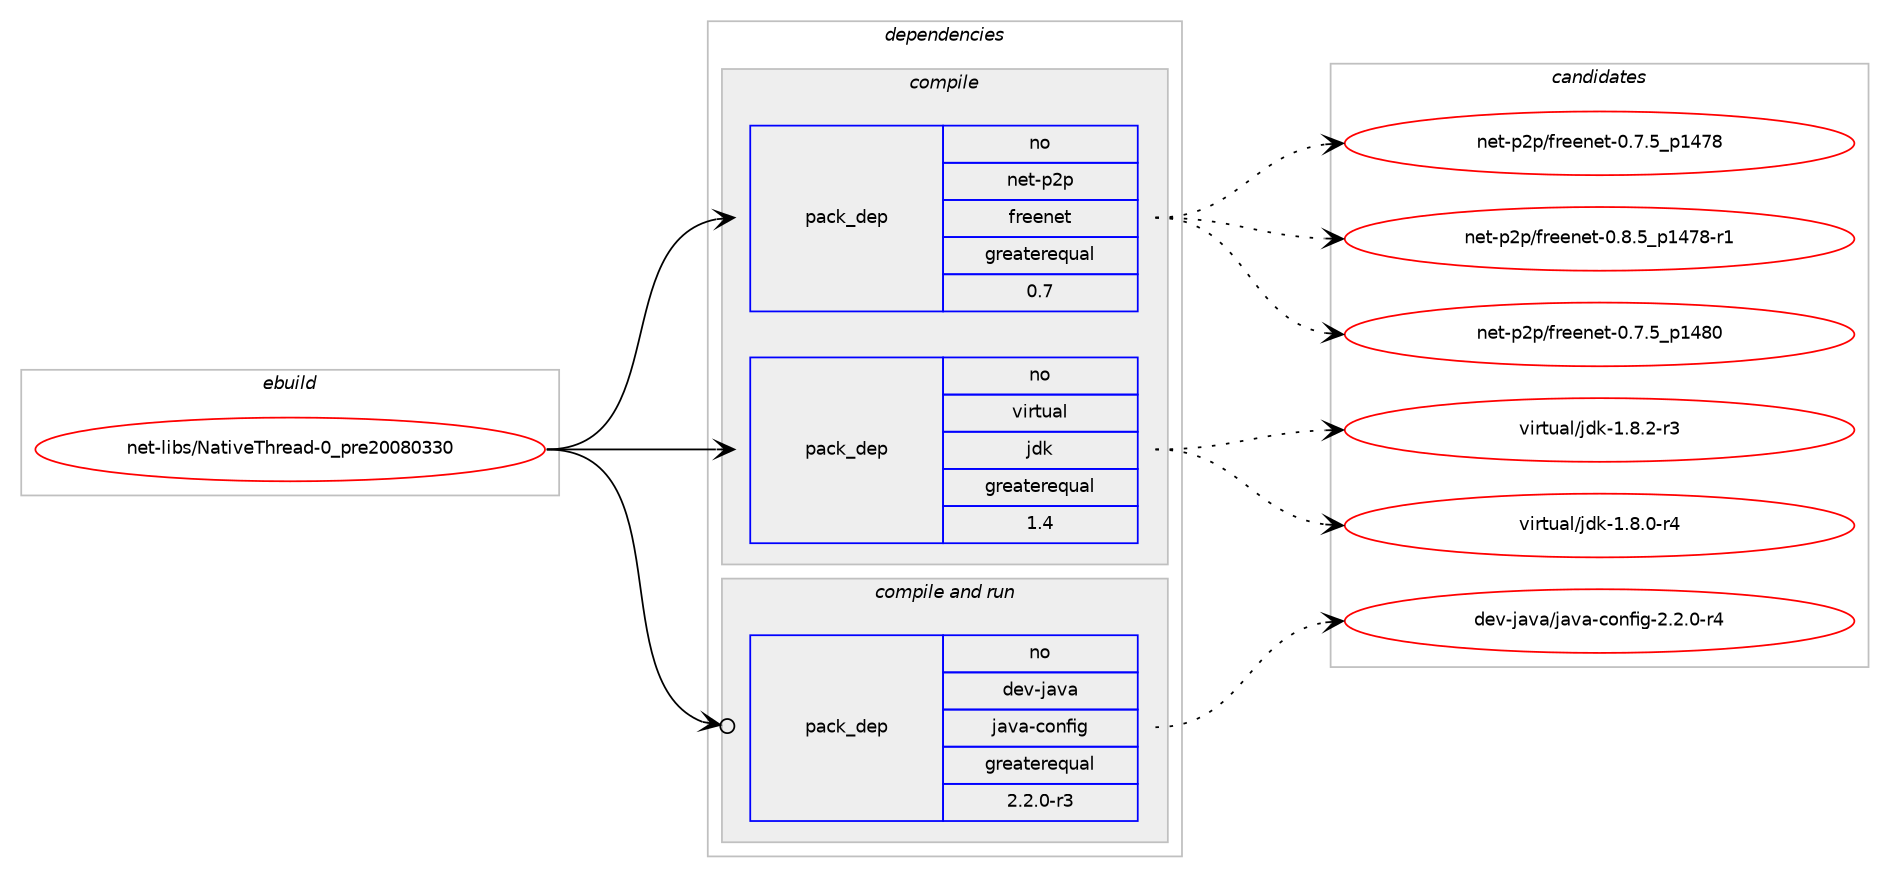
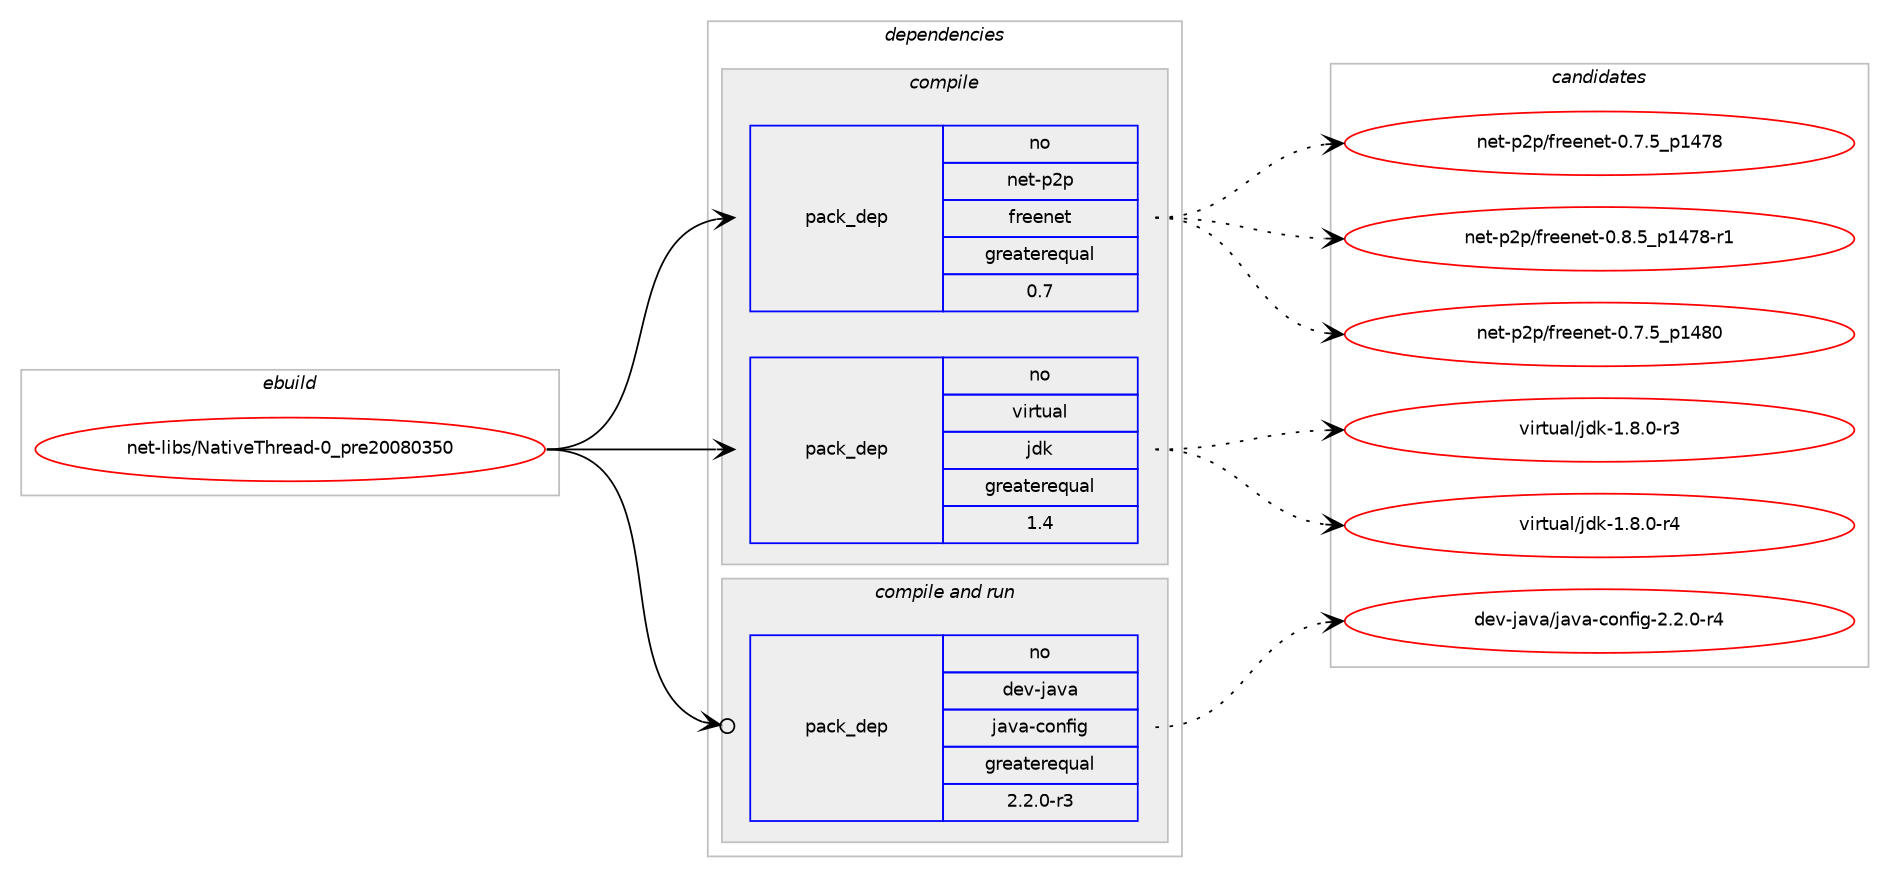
(1600, 430) -> (1600, 430)
(290, 449) -> (290, 449)
